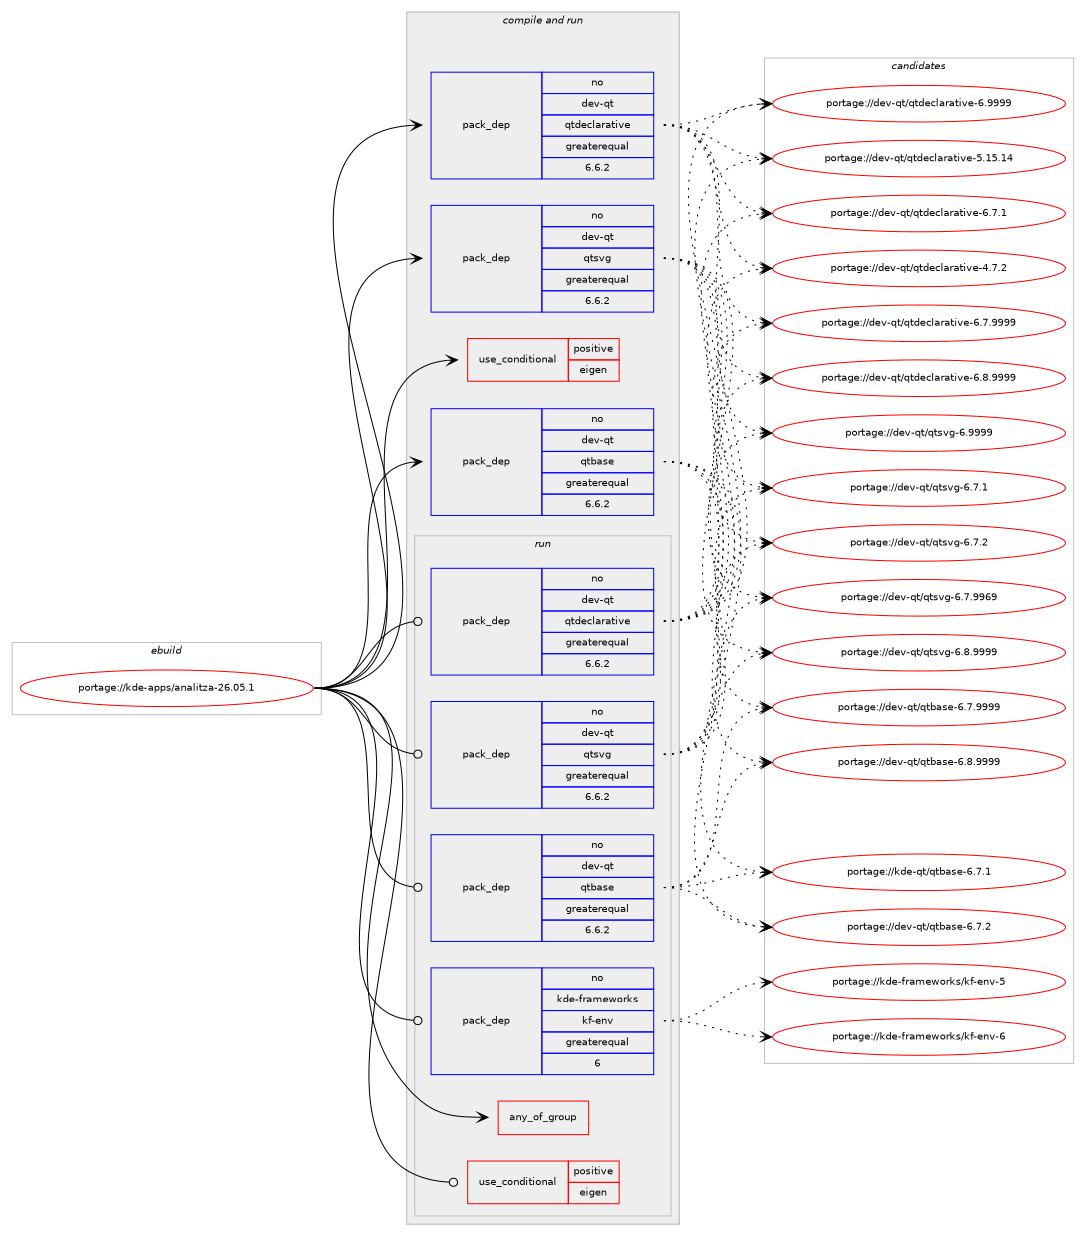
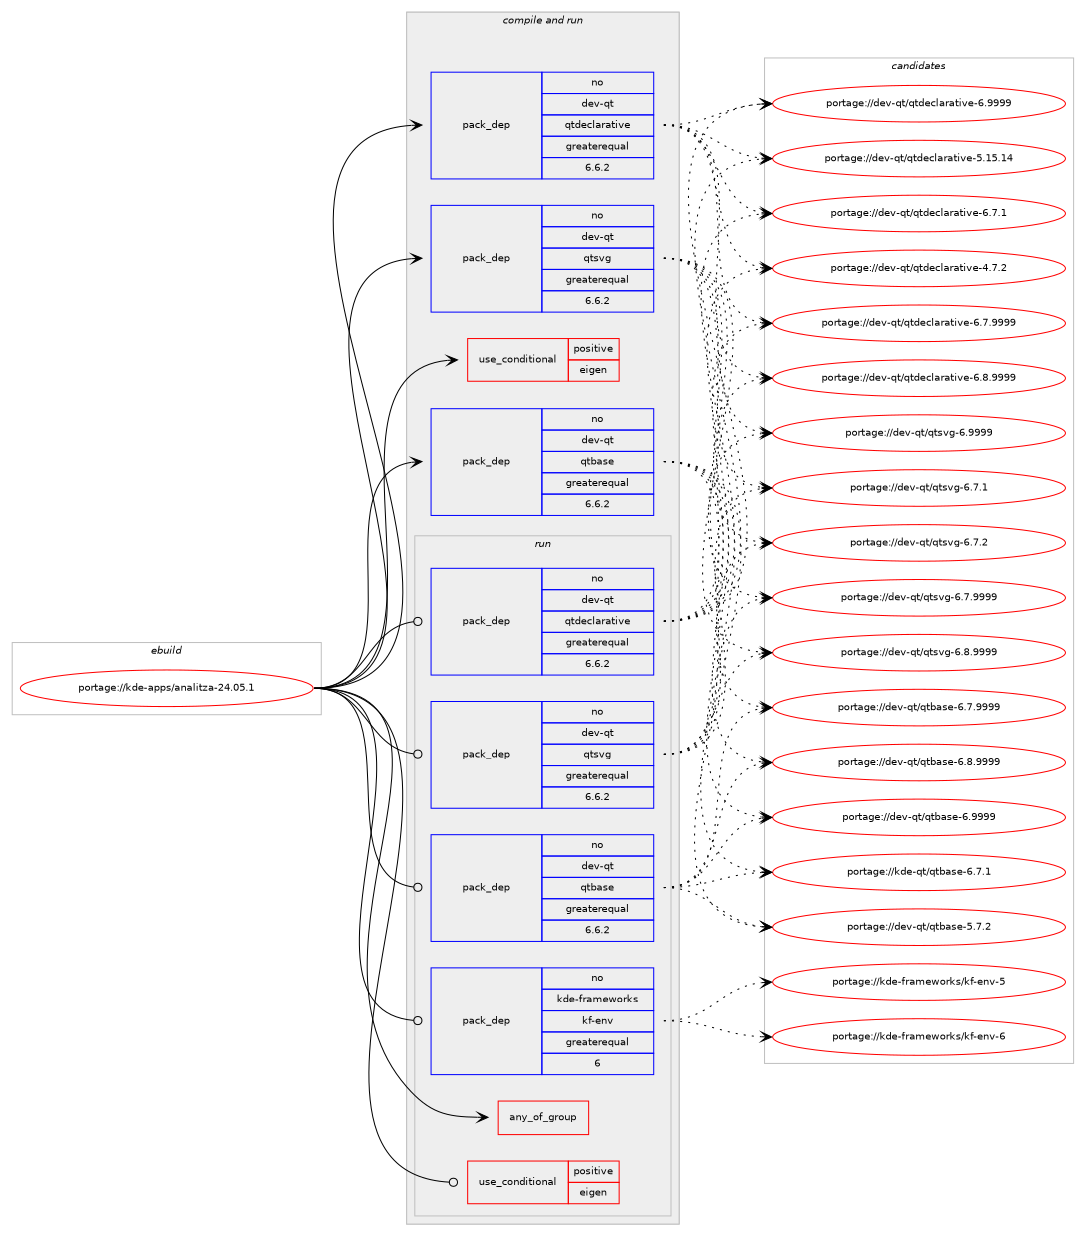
(919, 598) -> (919, 598)
(167, 688) -> (167, 688)
none -> (919, 817)
(919, 927) -> (919, 927)
